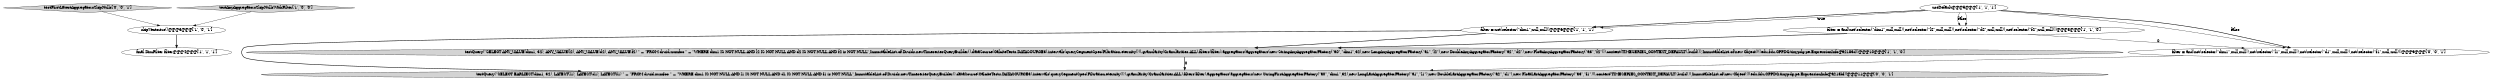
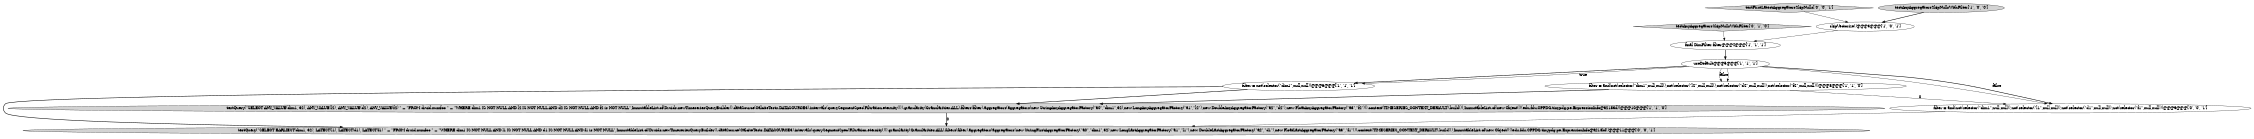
(266, 8) -> (1941, 8)
(223, 18) -> (1904, 17)
none -> (1722, 27)
(177, 40) -> (1797, 36)
none -> (1725, 53)
